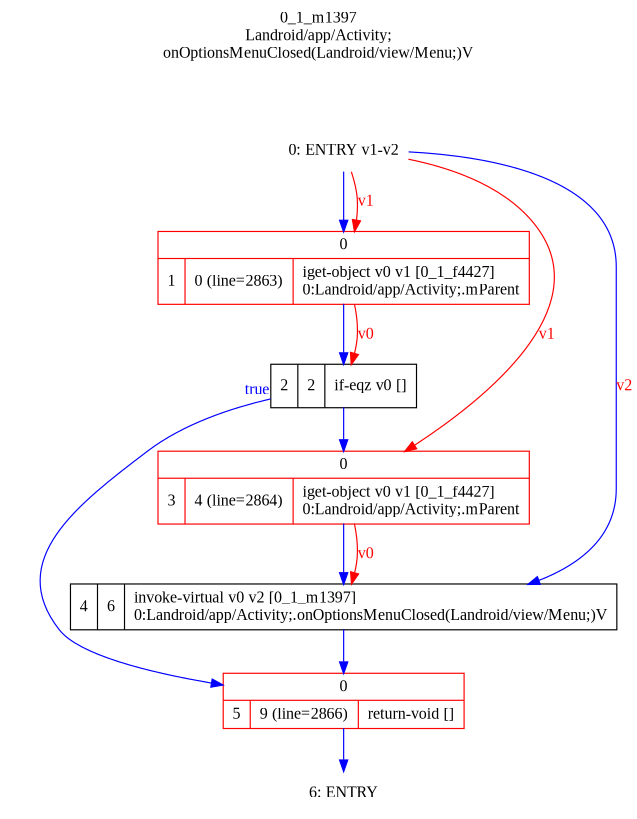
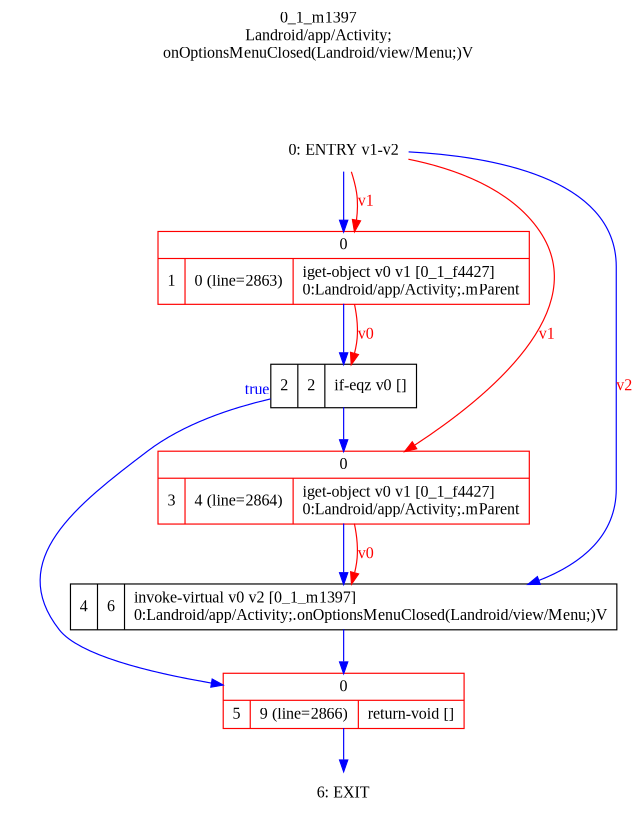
(344, 793) -> (344, 793)
